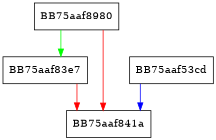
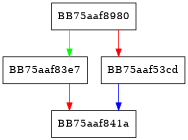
(103, 67) -> (119, 40)
